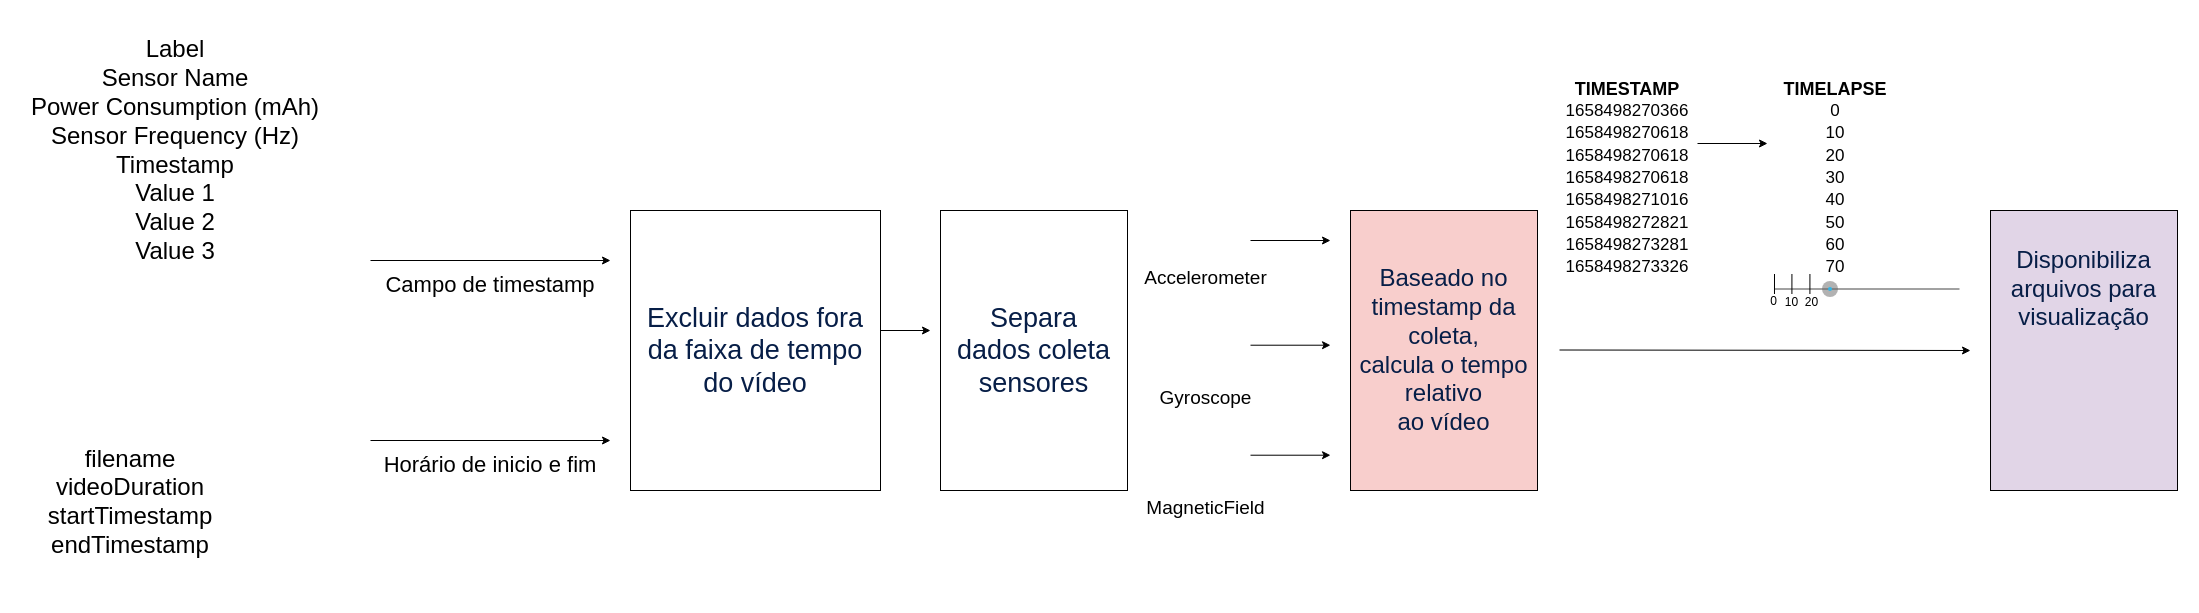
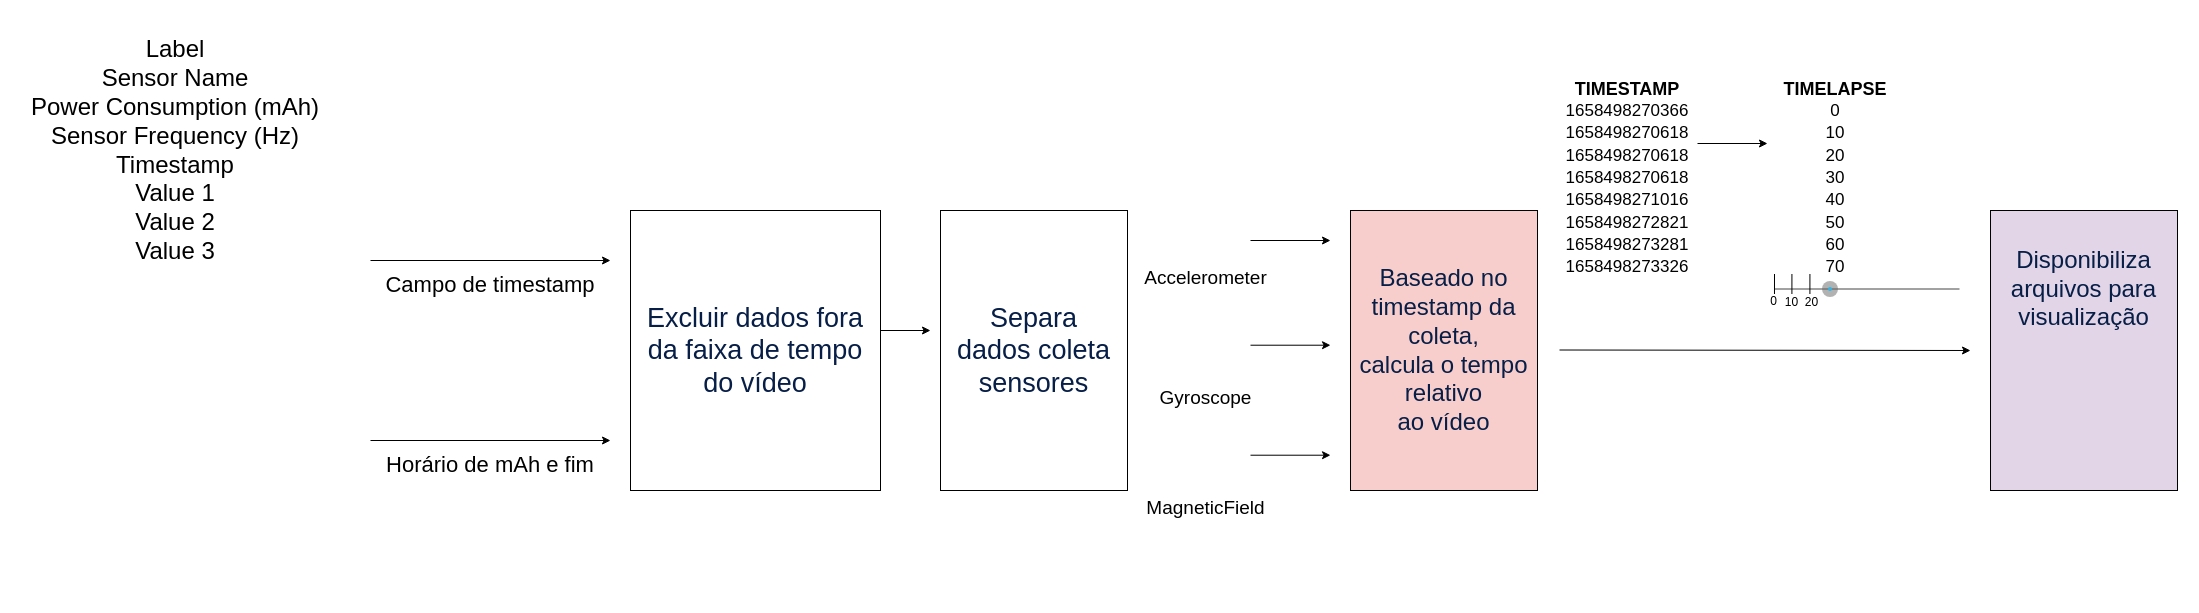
(491, 466) -> (491, 466)
(131, 516) -> none
